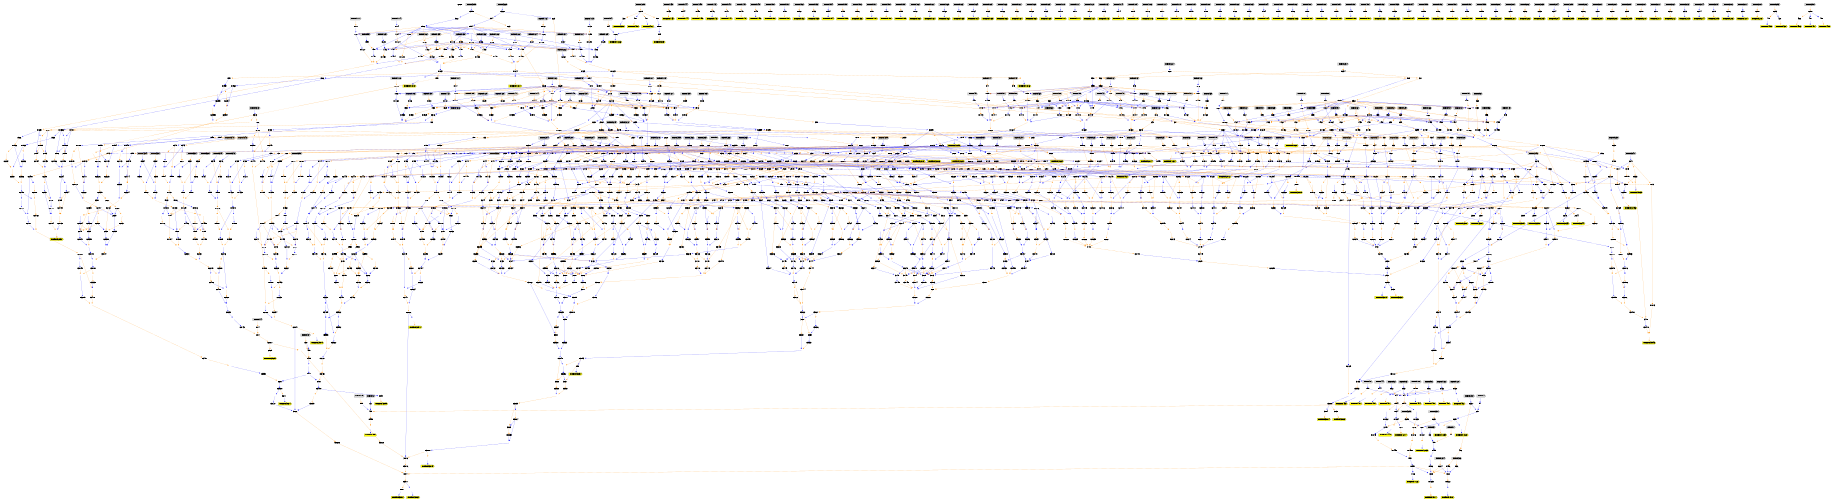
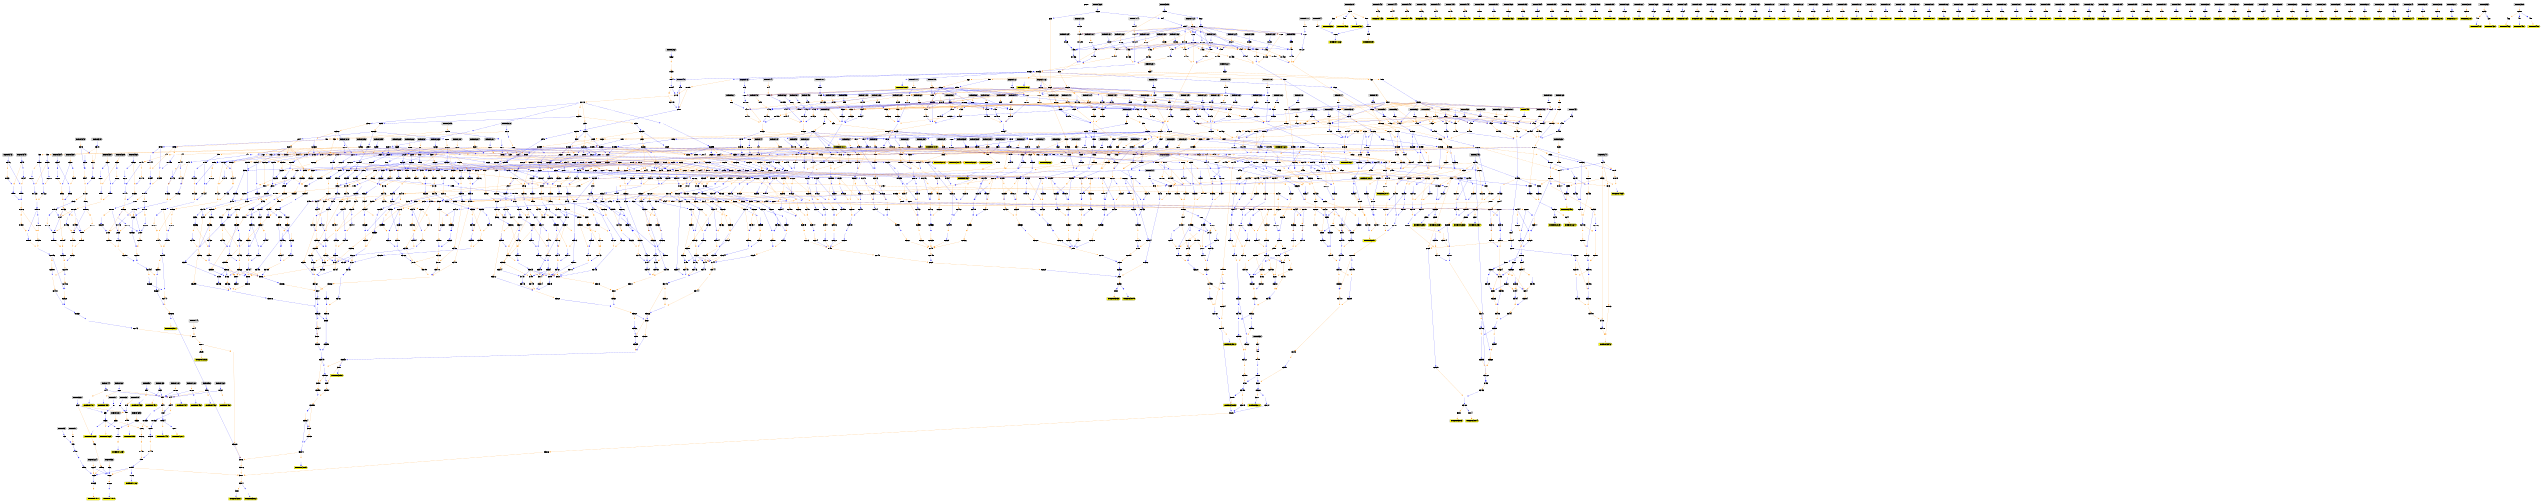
(1049, 104) -> (986, 99)
(1311, 108) -> (1525, 110)
(623, 150) -> (302, 155)
